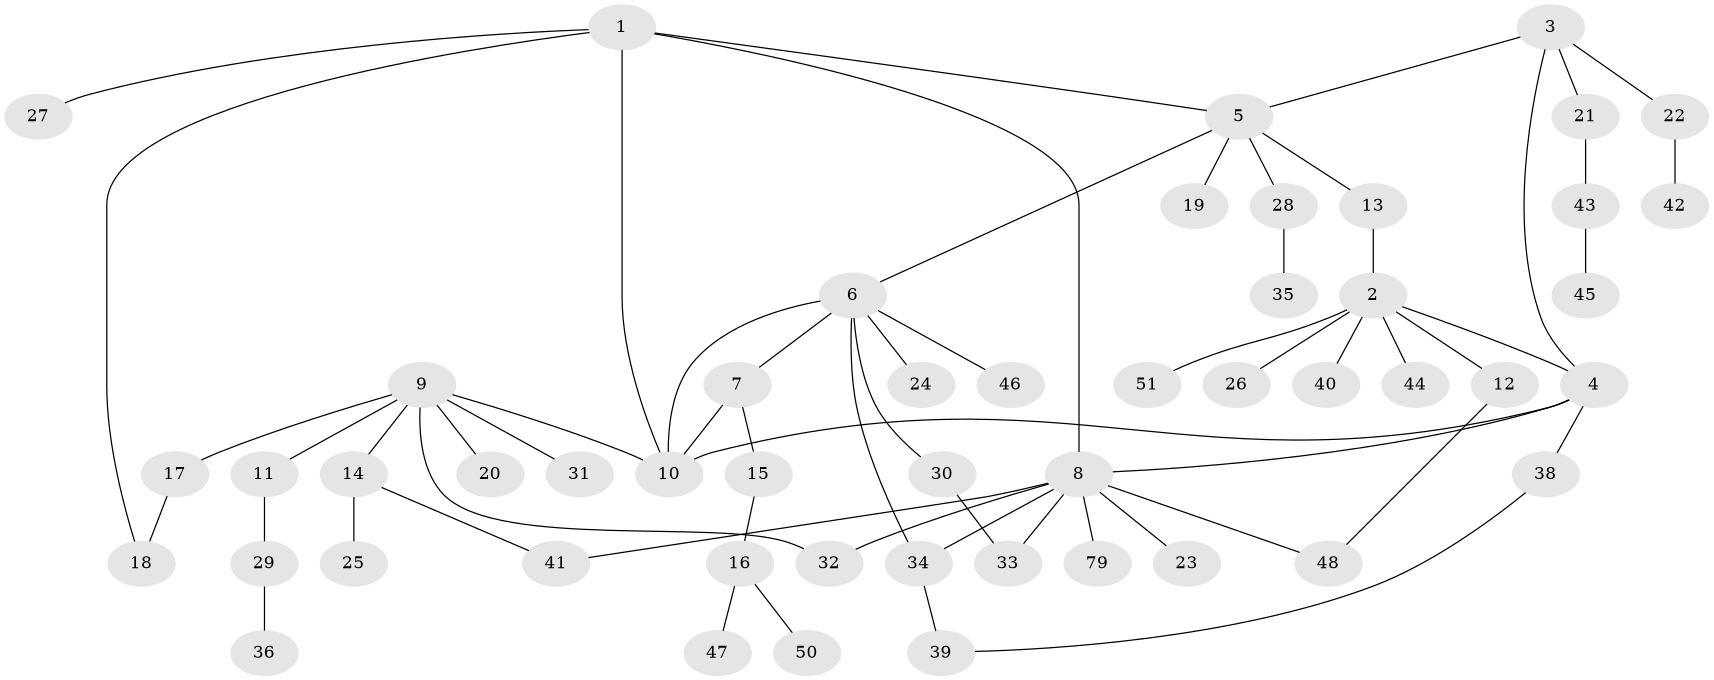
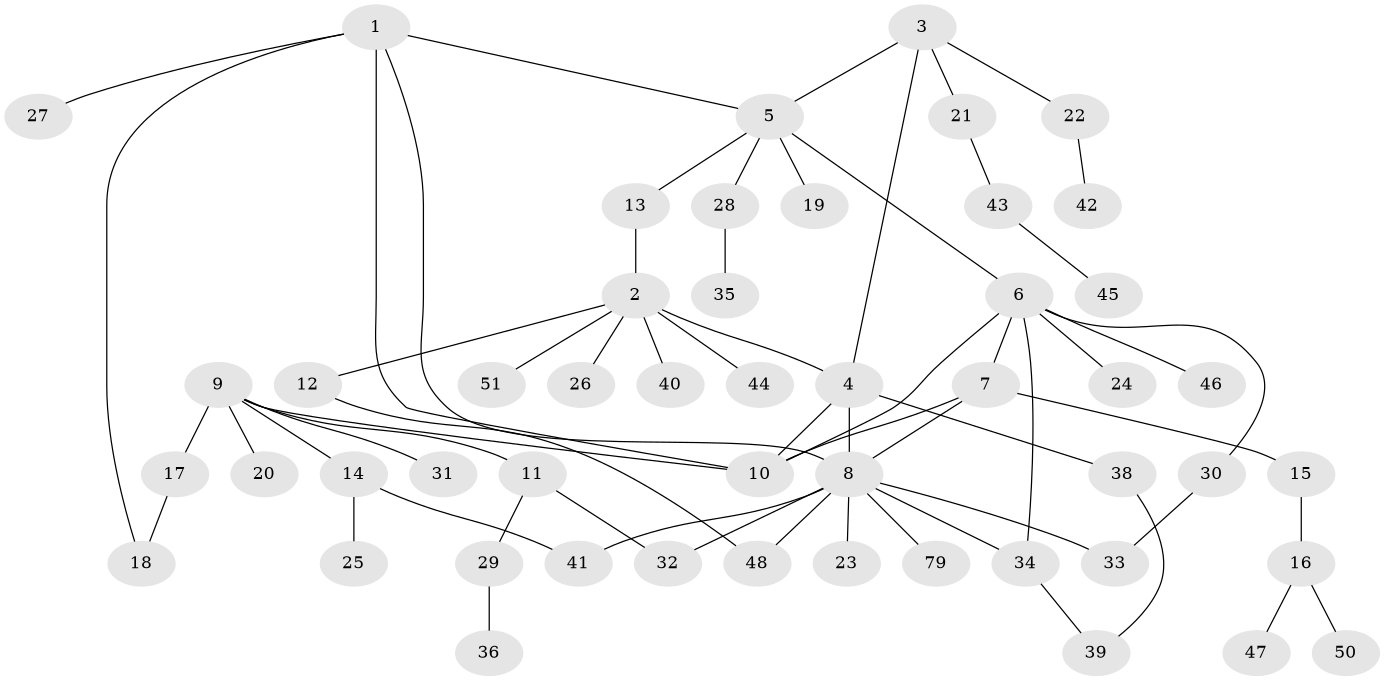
none -> (917, 430)
(575, 529) -> (600, 519)
